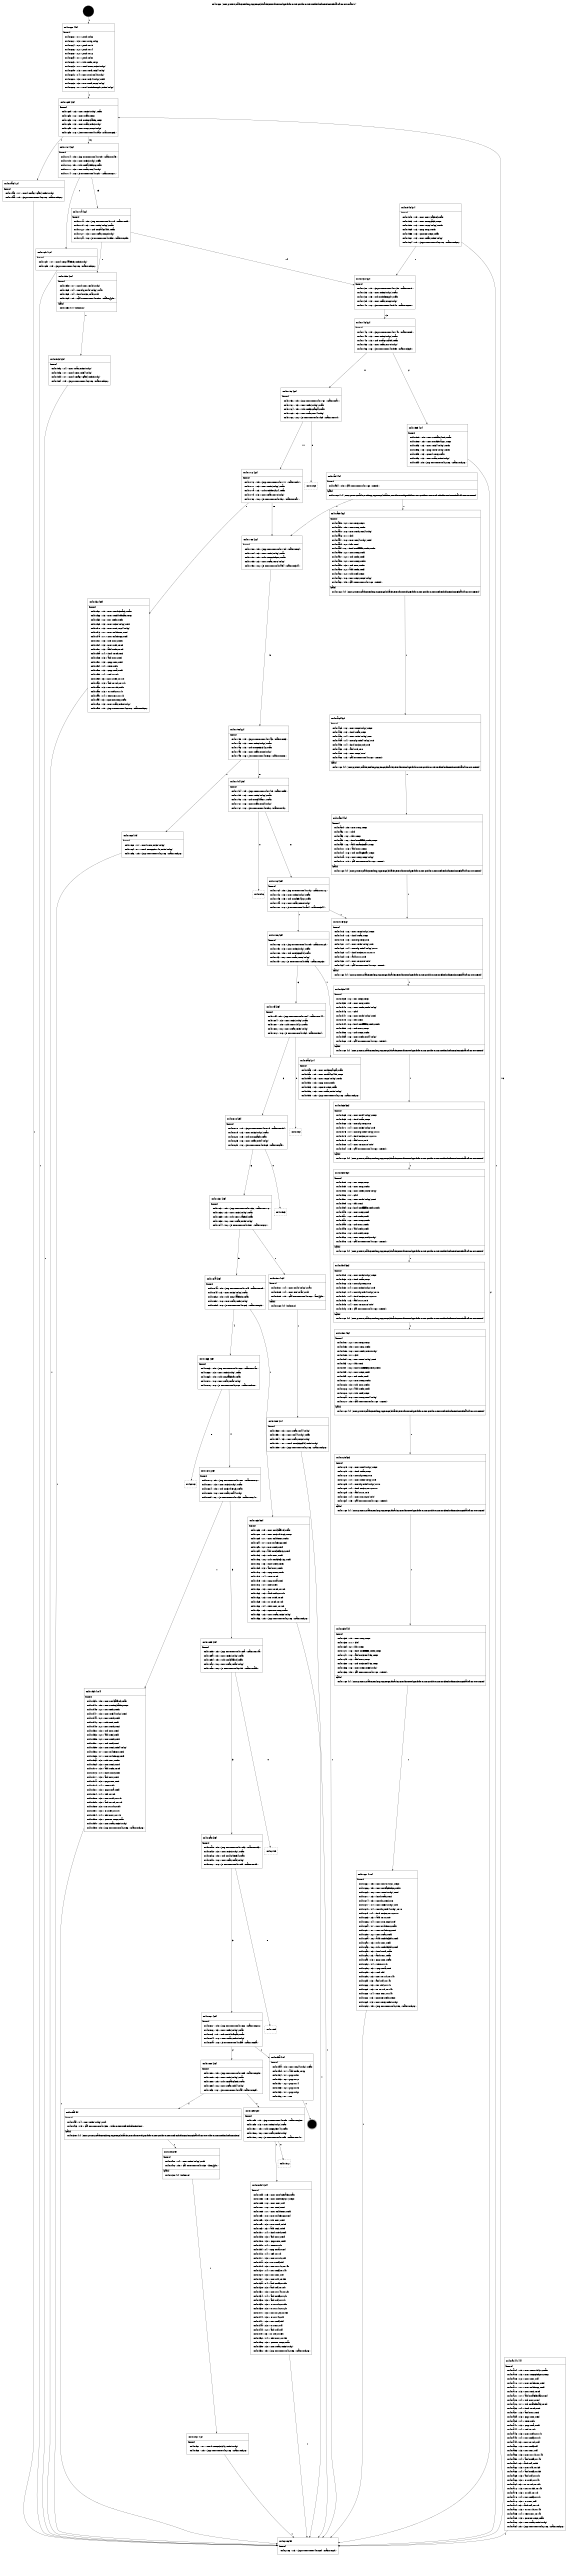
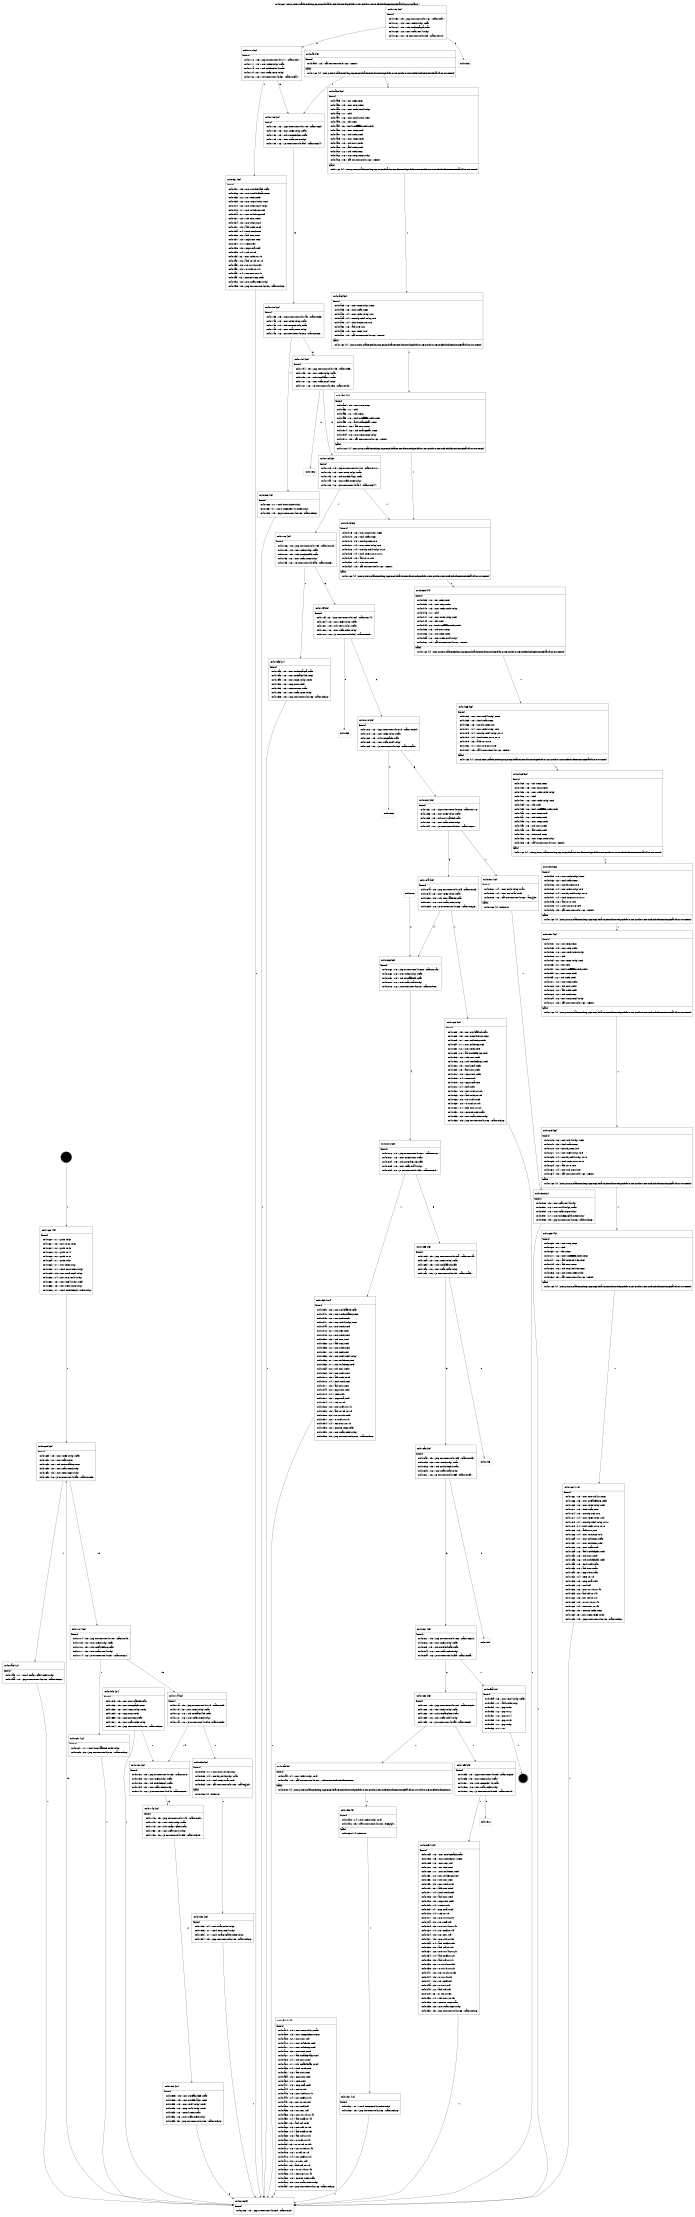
(348, 370) -> none
(205, 1434) -> (410, 926)
